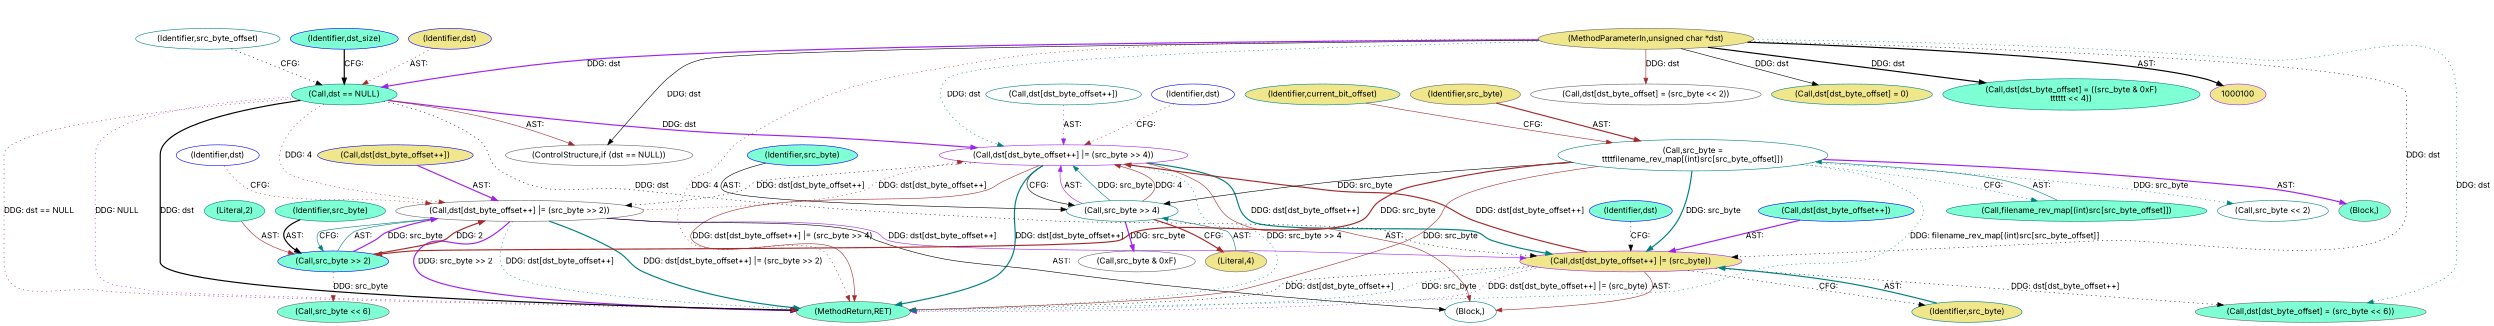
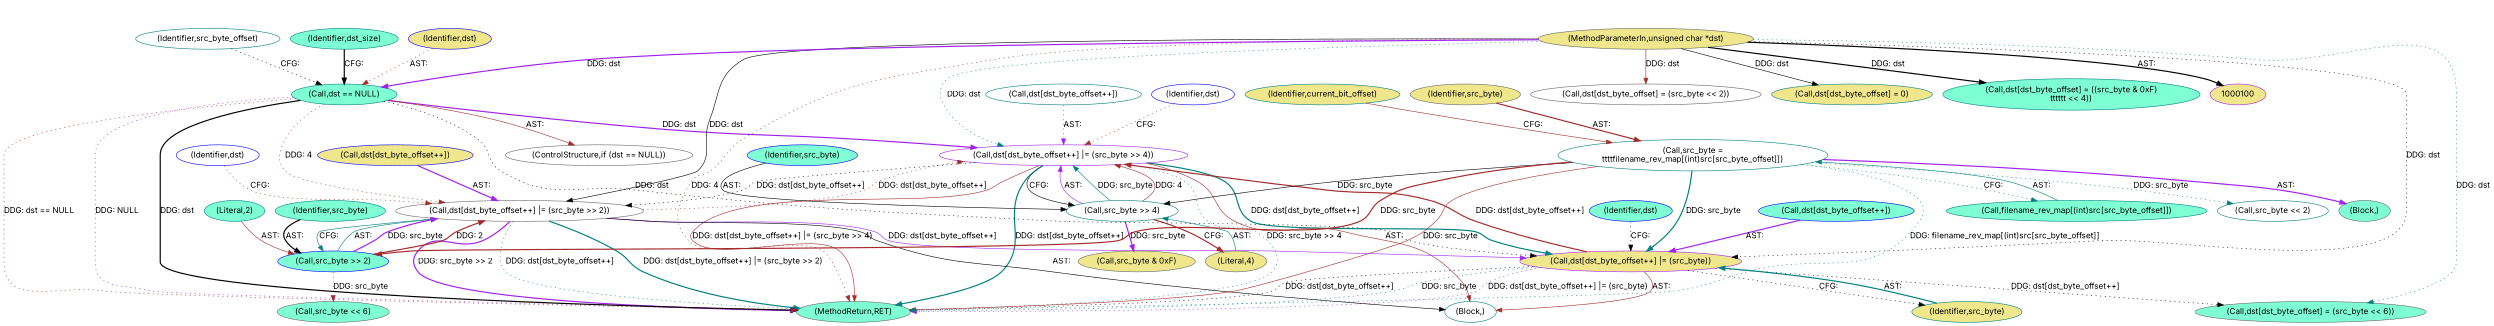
(344, 39) -> (344, 39)
(1059, 46) -> (752, 58)
(1137, 261) -> (1137, 261)
